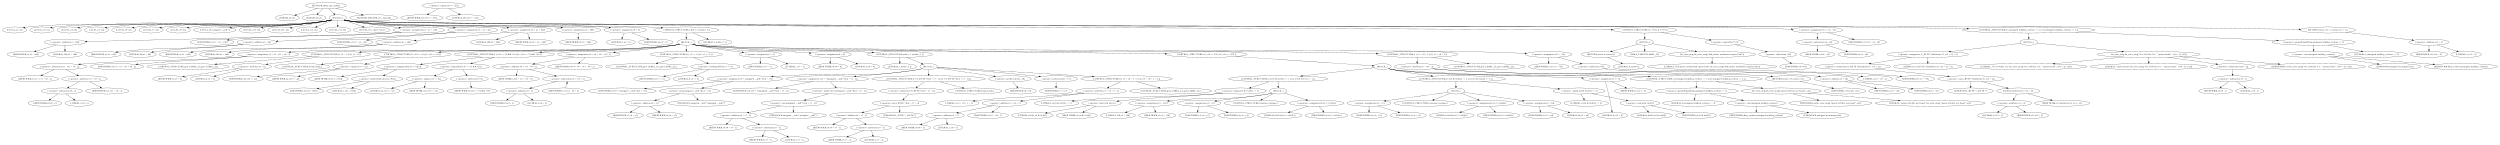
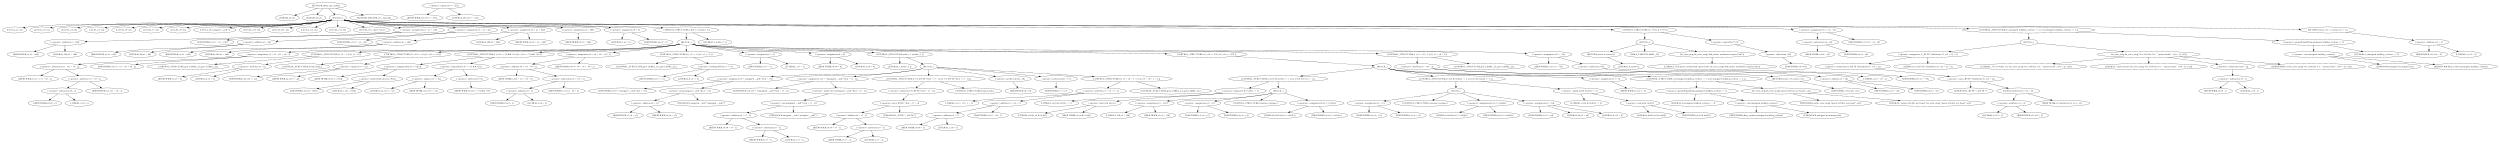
(566, 86) -> (564, 84)
(1609, 95) -> (1576, 109)
